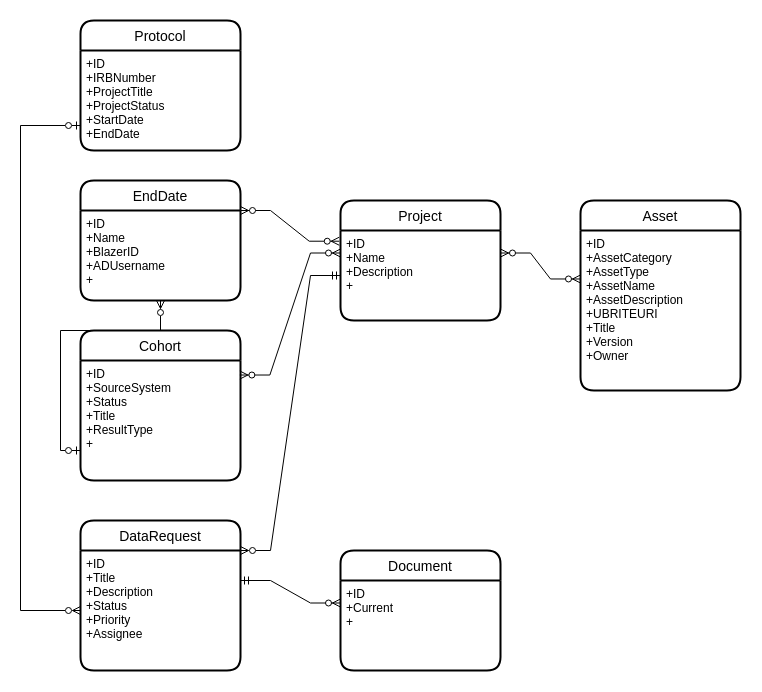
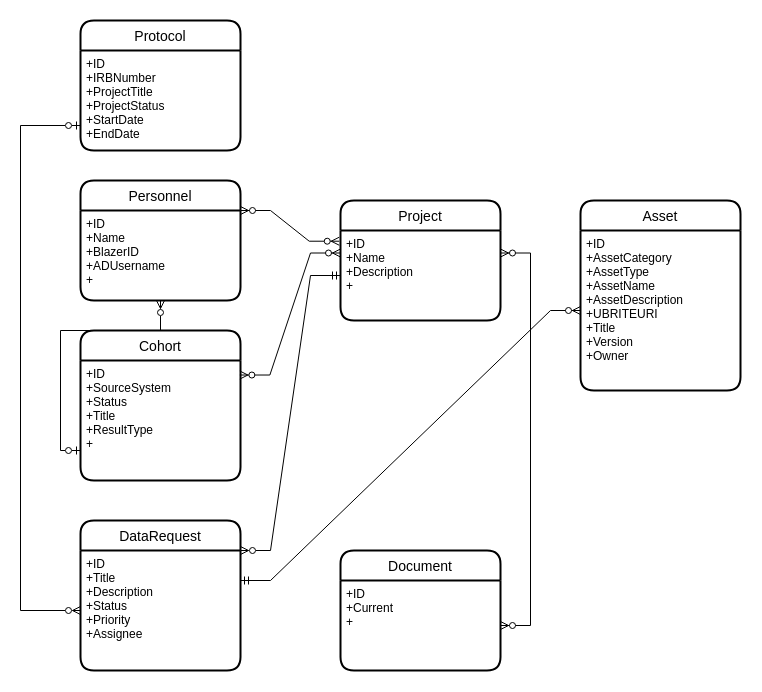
(160, 196) -> (160, 196)
(548, 276) -> (531, 452)
(303, 599) -> (420, 436)
